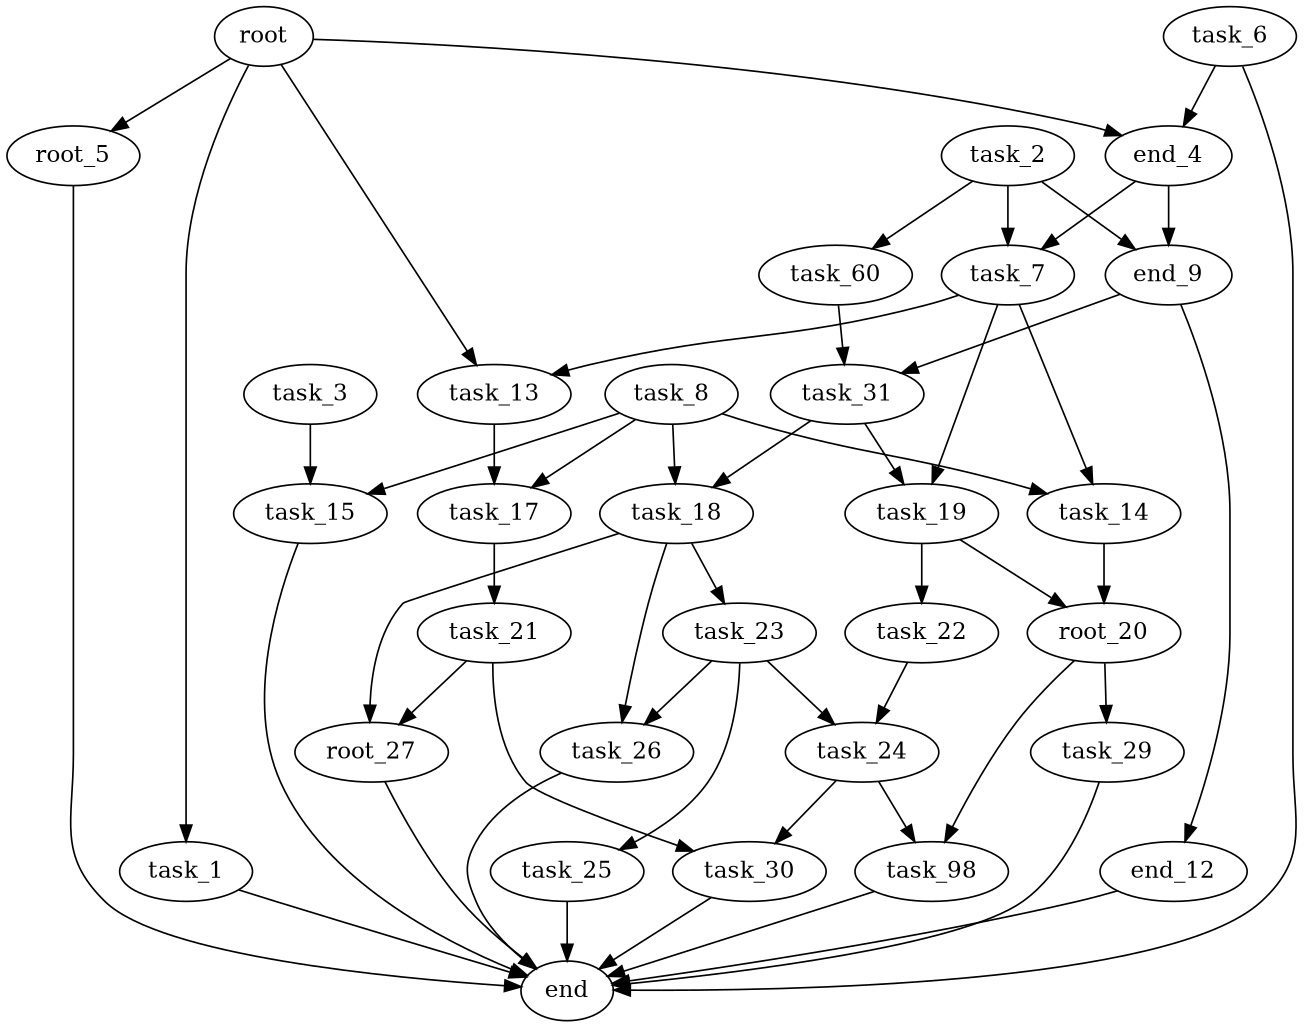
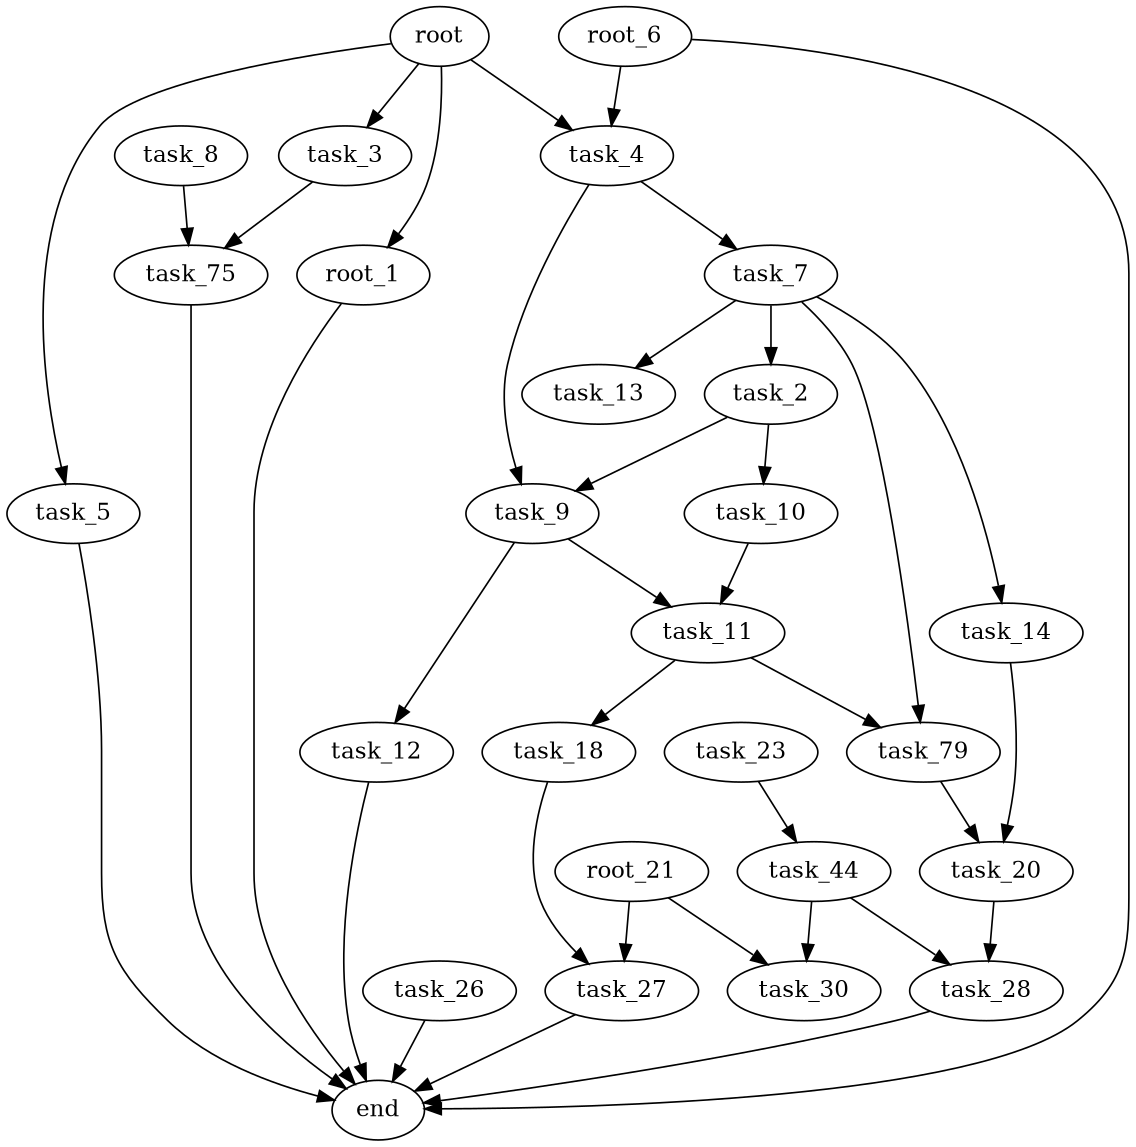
(1230, 36) -> (625, 36)
(73, 156) -> (73, 514)
(1169, 156) -> (607, 156)
(1008, 207) -> (771, 327)
(374, 208) -> (398, 89)
(836, 275) -> (761, 514)
(1169, 275) -> (532, 514)
(847, 394) -> (708, 633)
(674, 446) -> none
(868, 451) -> none
(310, 514) -> (191, 275)
(494, 514) -> none
(922, 514) -> (923, 752)
(704, 566) -> none
(643, 624) -> none
(494, 633) -> (632, 872)
(922, 633) -> none
(1104, 633) -> (996, 872)
(684, 687) -> none
(372, 752) -> (622, 991)
(862, 752) -> (814, 872)
(1107, 752) -> none
(186, 872) -> (363, 275)
(567, 872) -> none
(932, 872) -> (986, 991)
(1174, 872) -> (377, 752)
(662, 929) -> none
